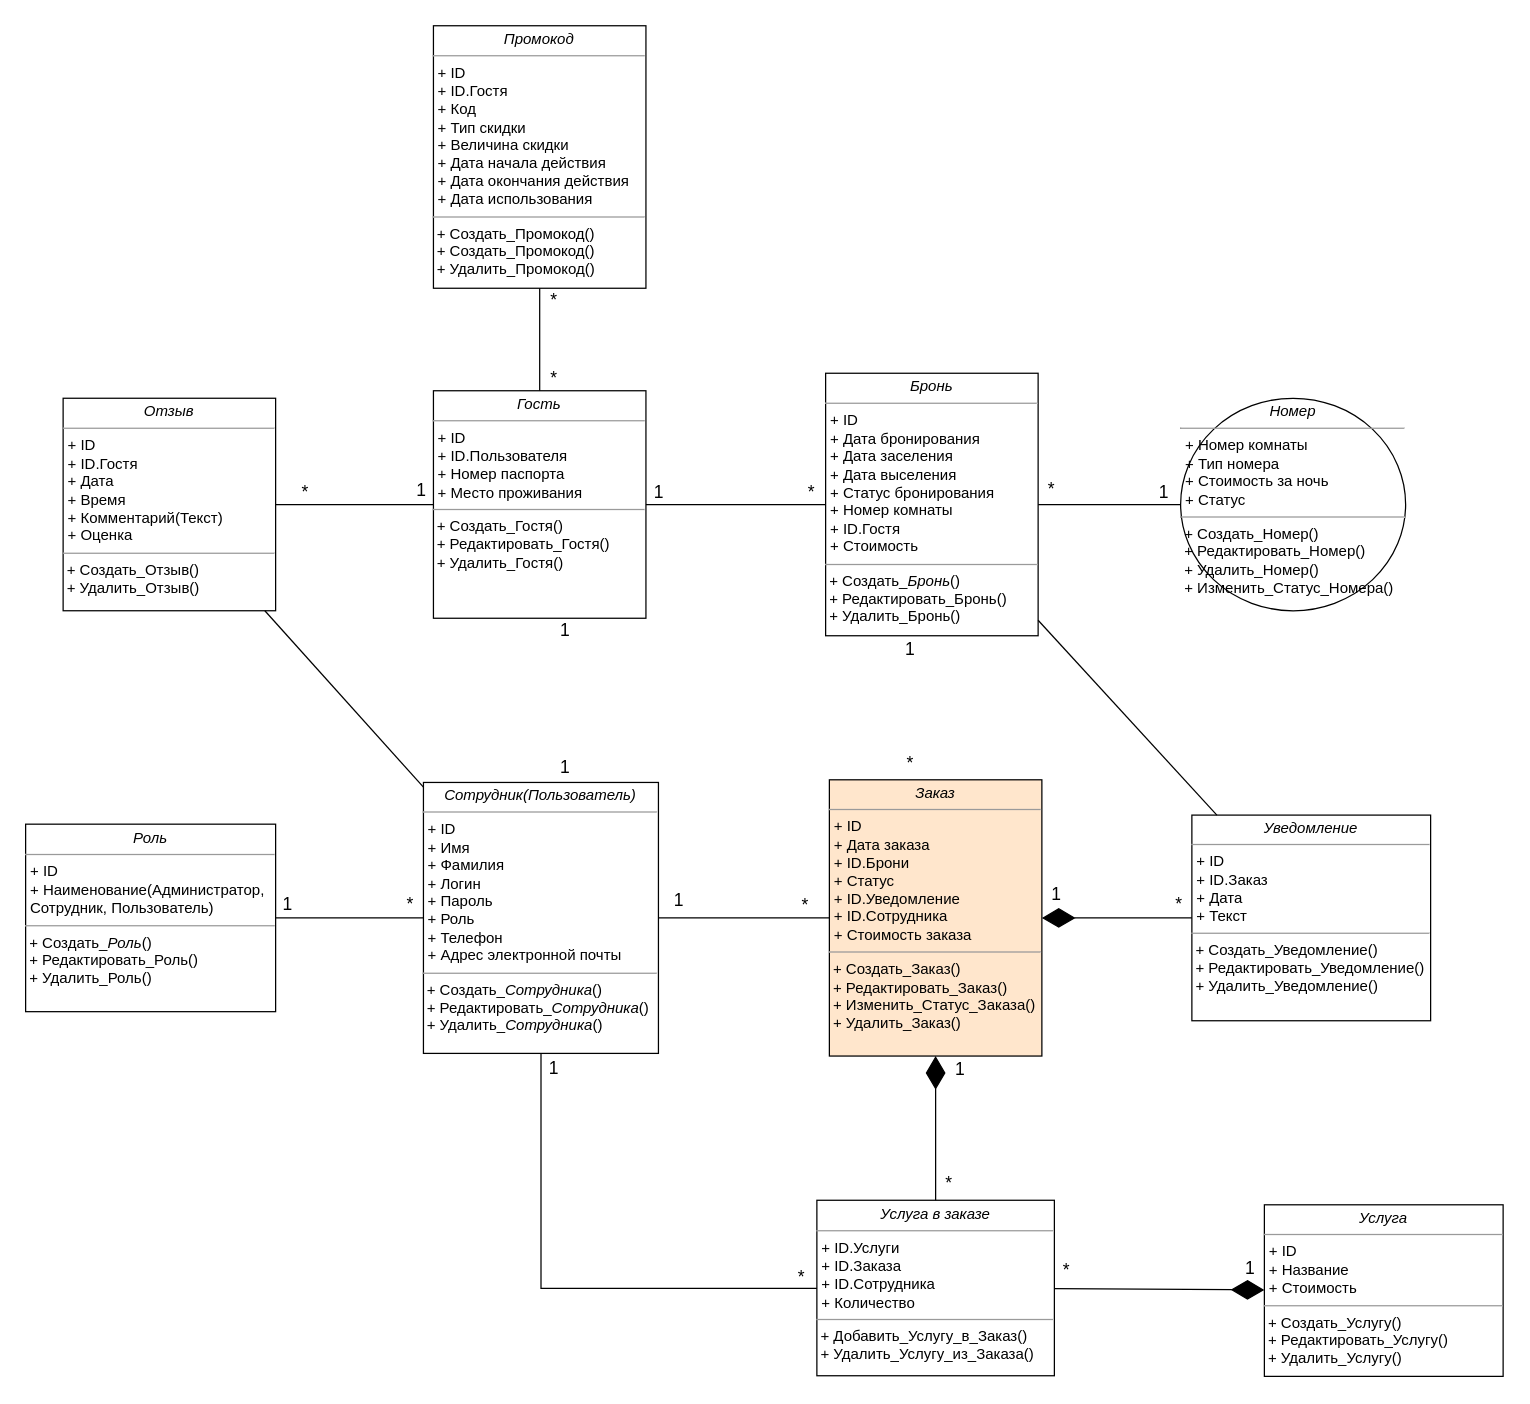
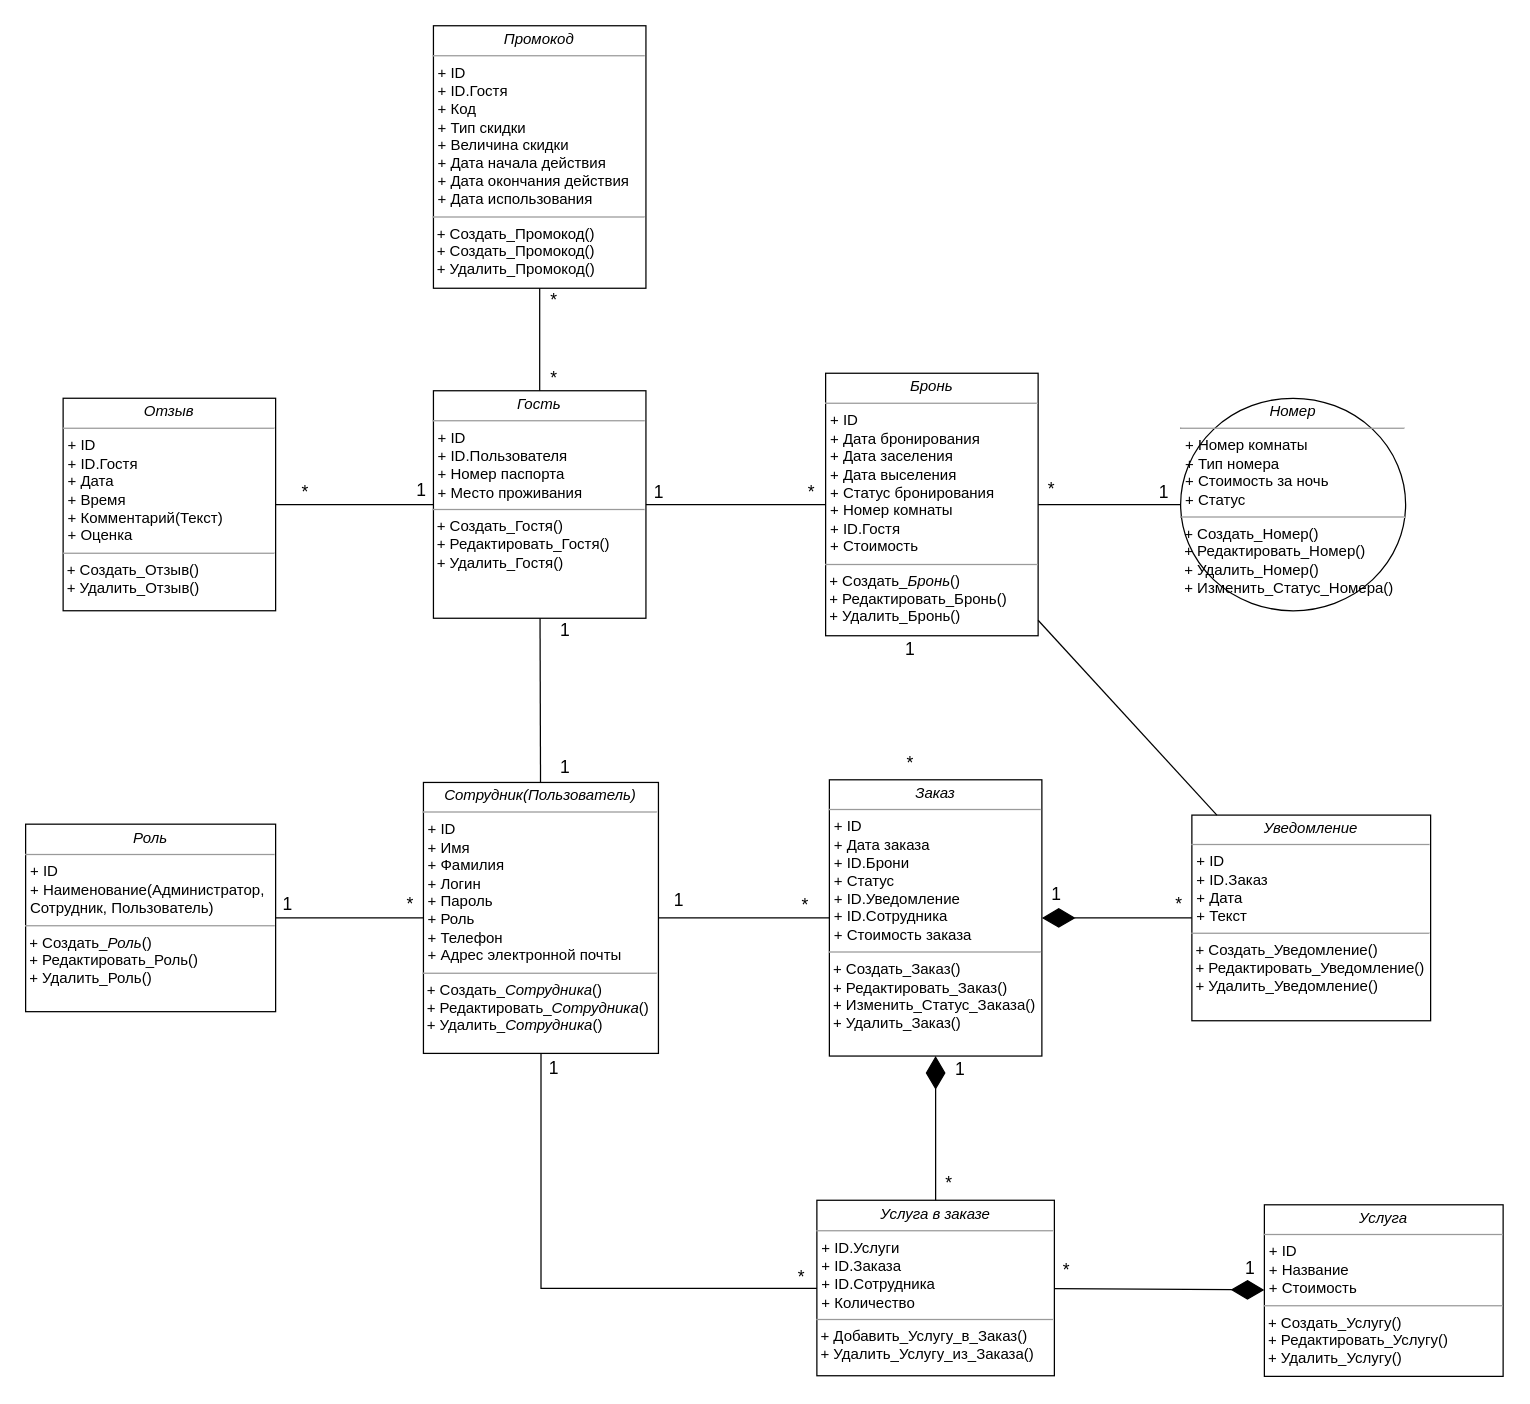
(344, 699) -> (540, 700)
(936, 918) -> (936, 918)
